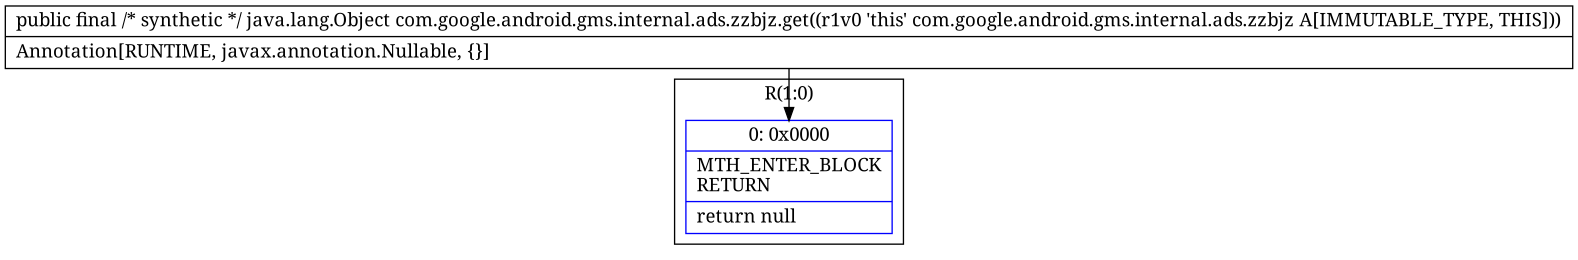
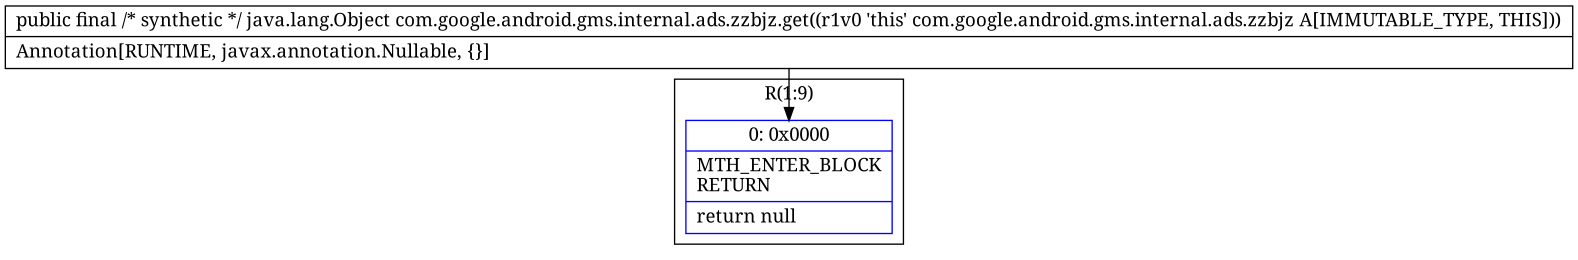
(789, 94) -> (789, 94)
